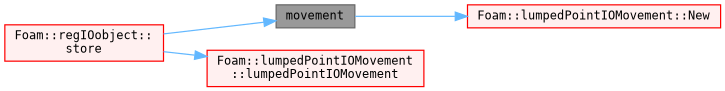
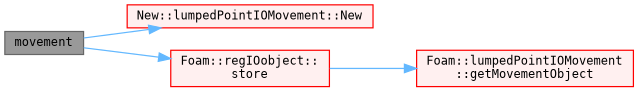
(594, 16) -> (250, 16)
(214, 28) -> (121, 52)
(315, 68) -> (525, 68)
